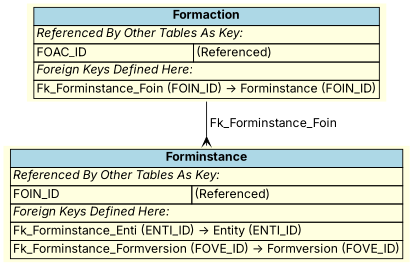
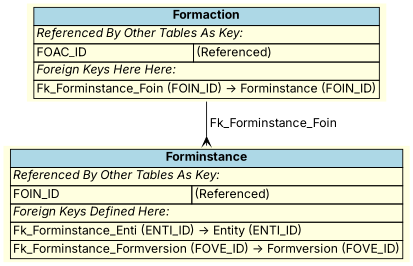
(115, 70) -> (106, 70)
